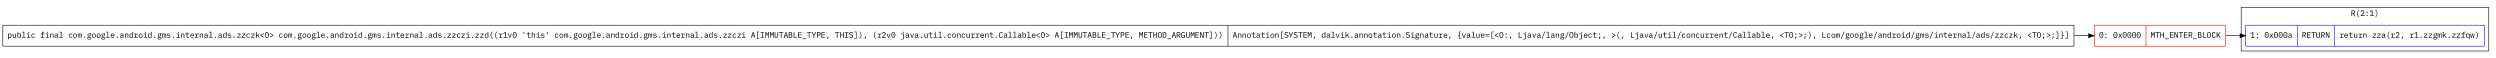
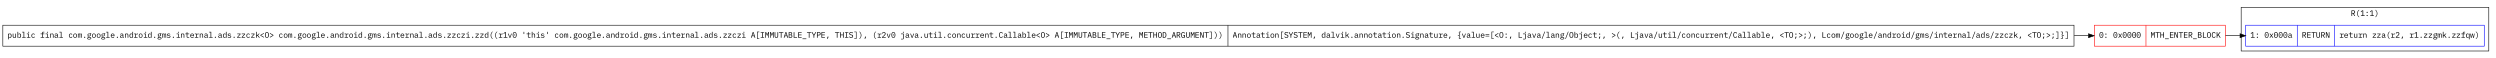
(2365, 14) -> (2365, 14)
